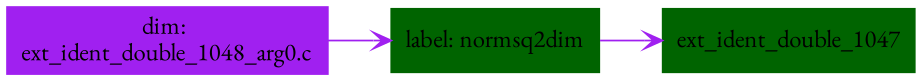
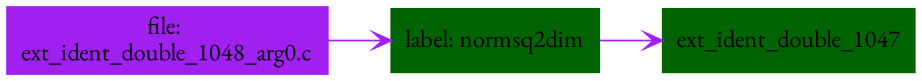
(167, 41) -> (167, 41)
